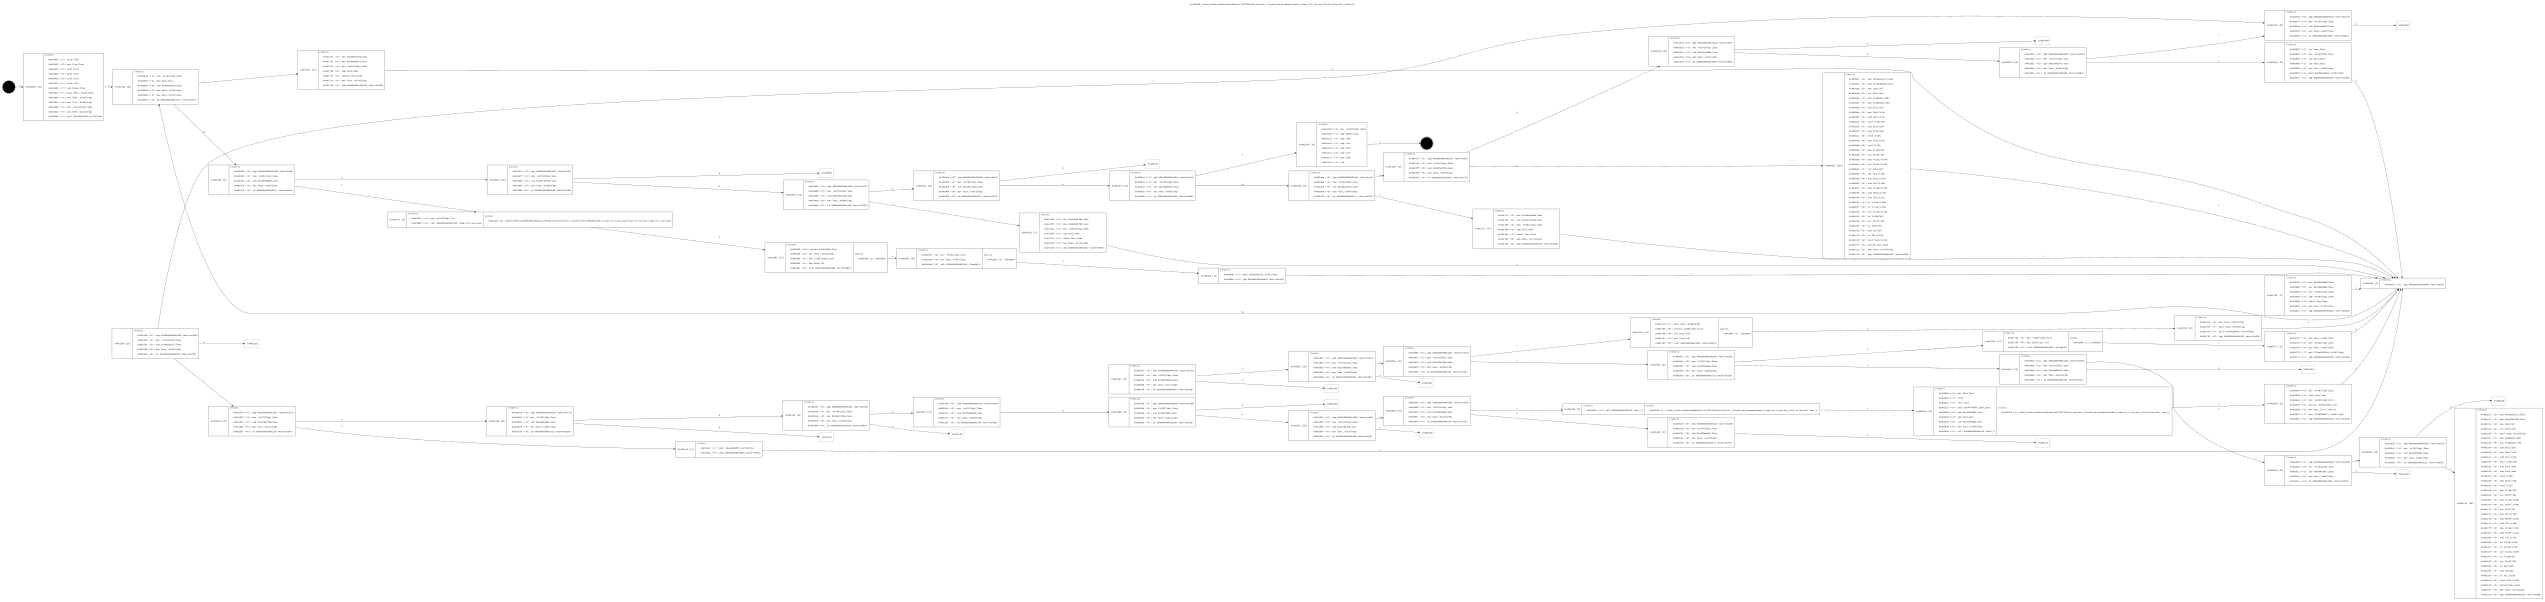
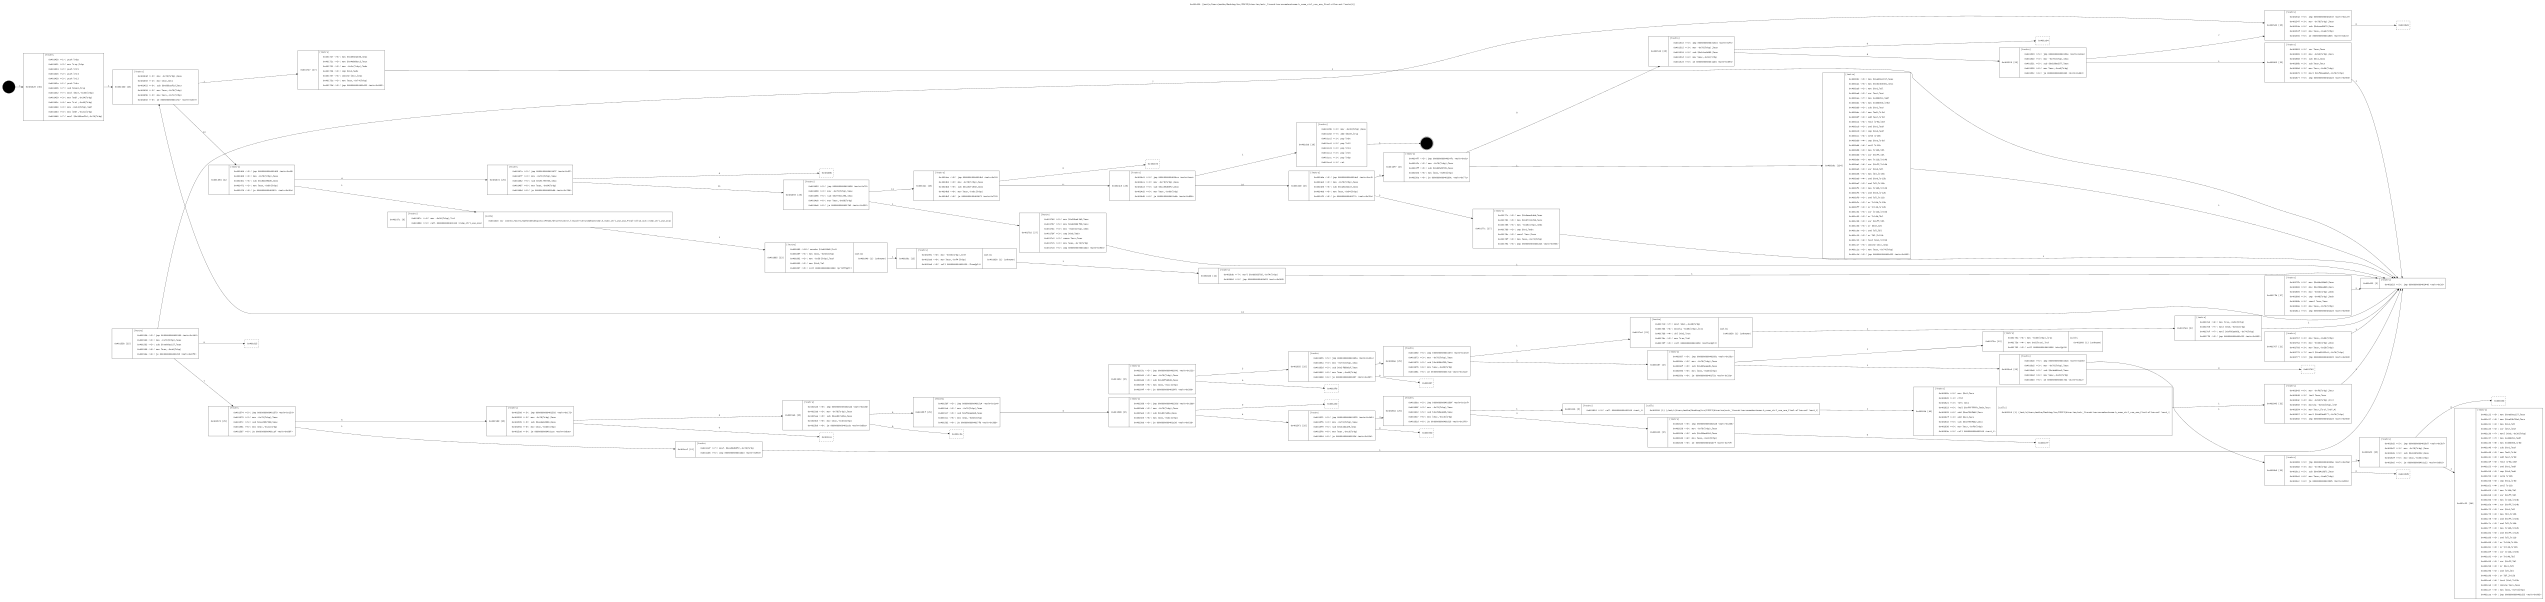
(2183, 345) -> none
